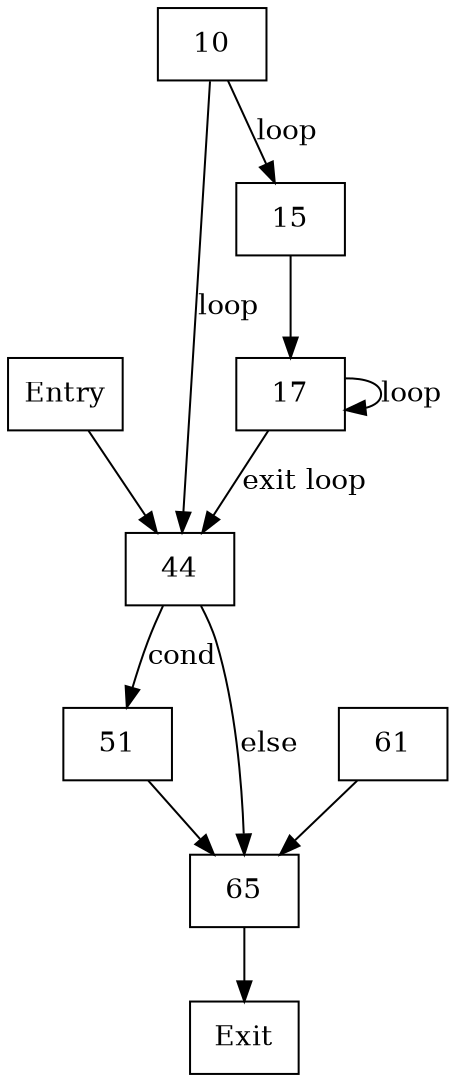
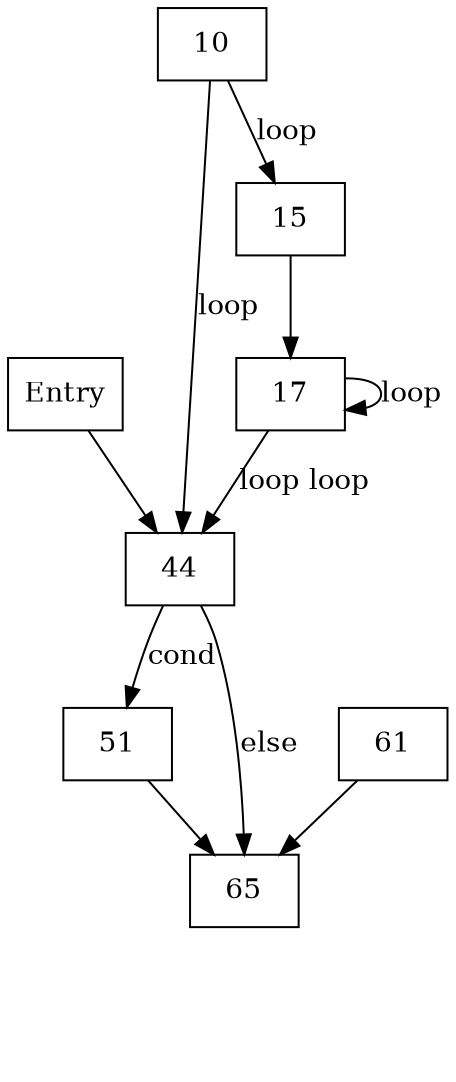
(305, 482) -> (305, 482)
(244, 1038) -> none
